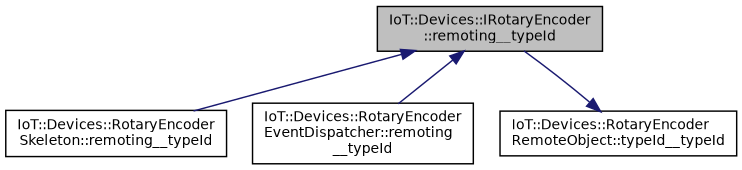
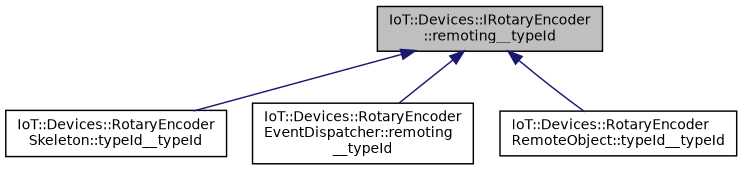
(557, 76) -> (552, 87)
(116, 133) -> (116, 133)
